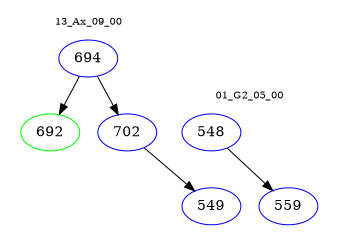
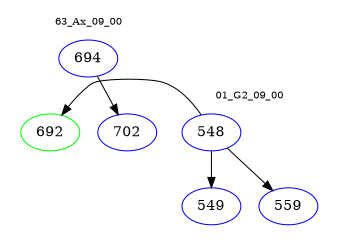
(89, 22) -> (89, 22)
(72, 91) -> (136, 79)
(250, 96) -> (250, 96)
(165, 166) -> (211, 164)
